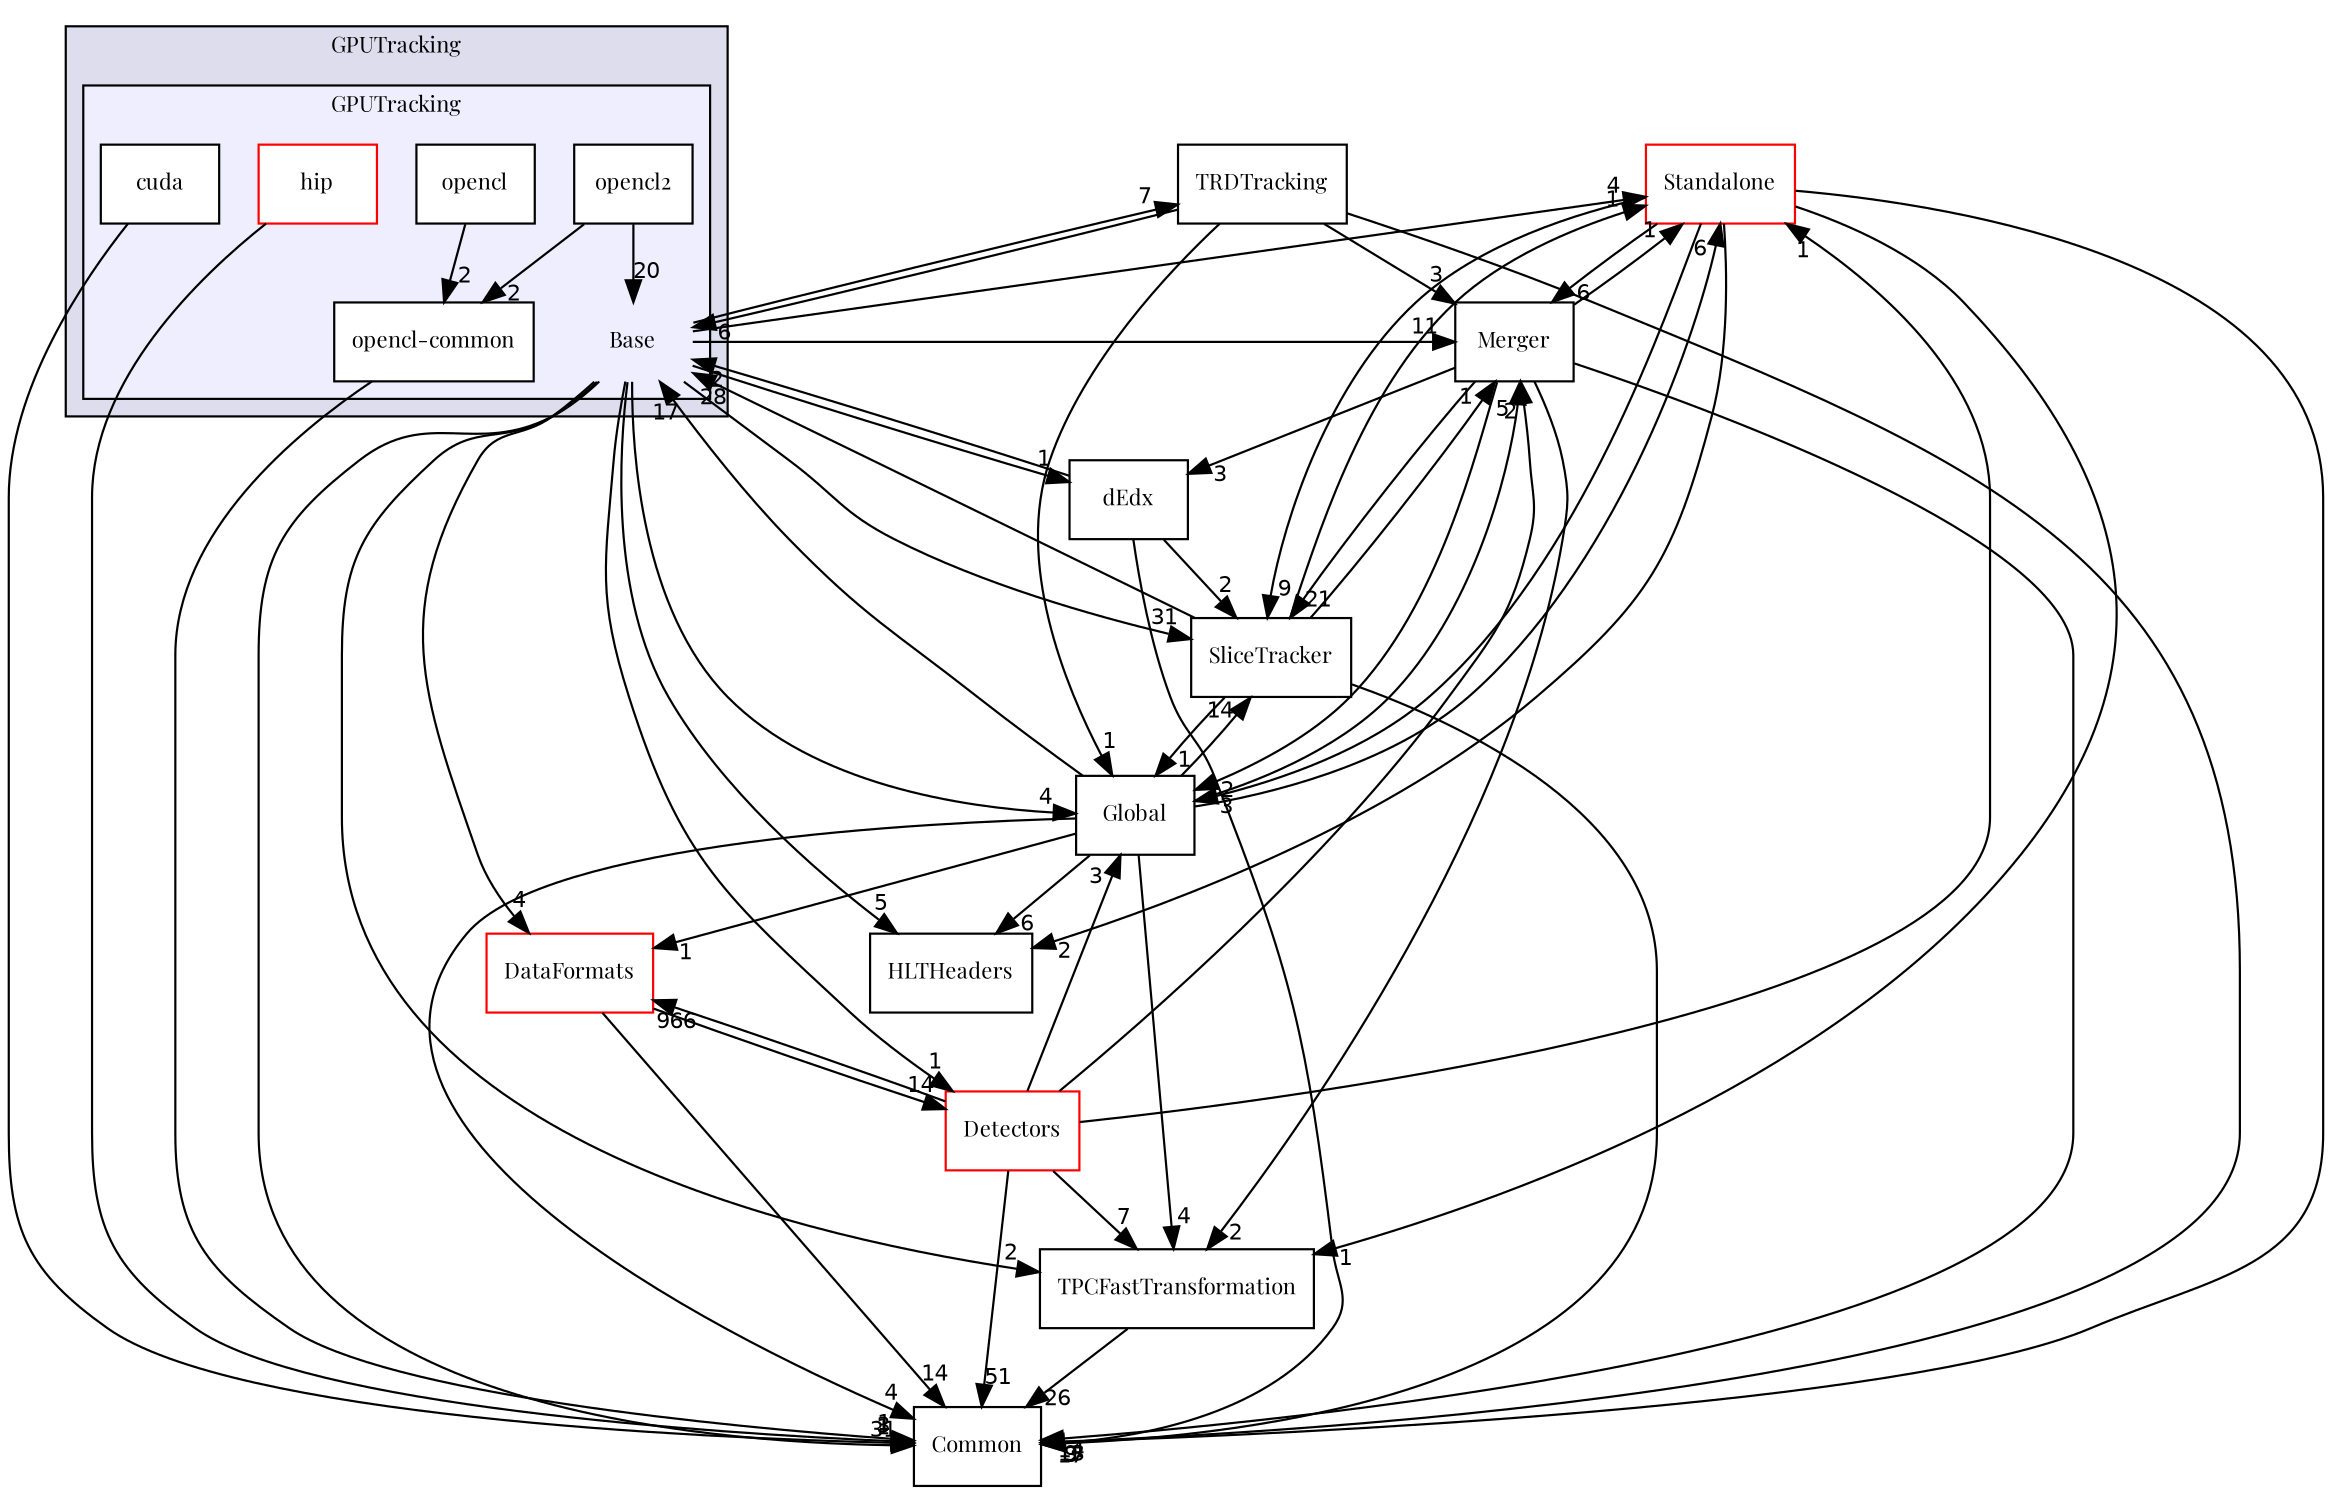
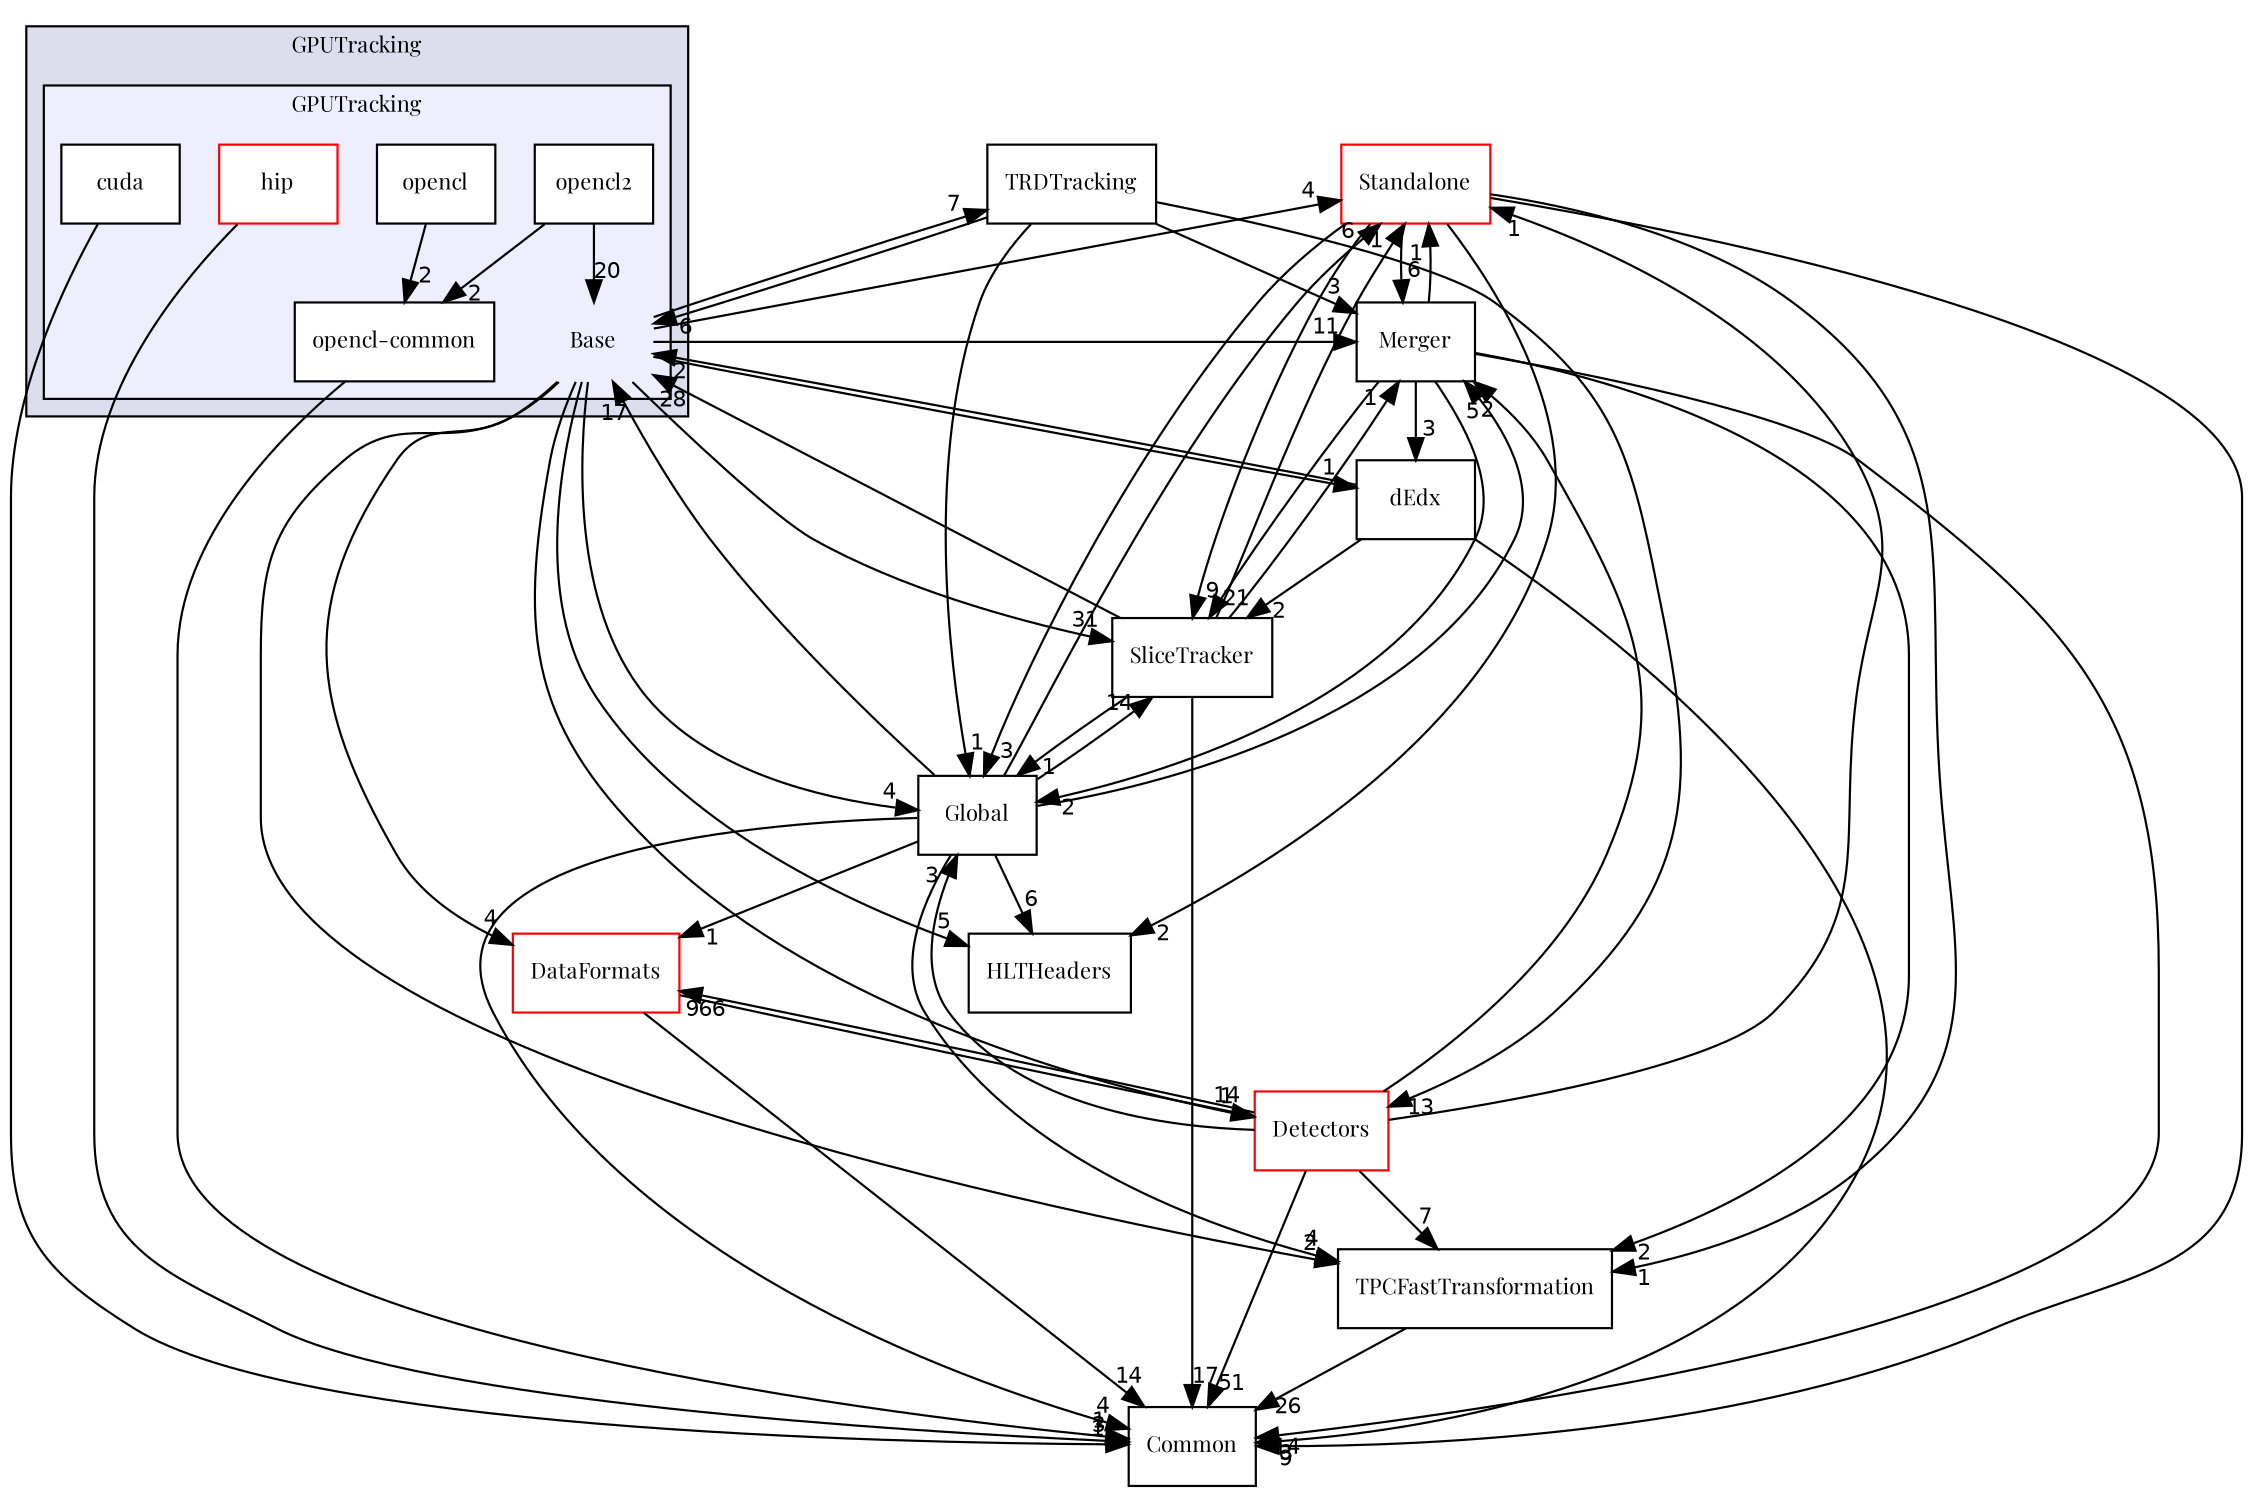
(259, 1036) -> none
(2240, 1049) -> (1652, 559)
